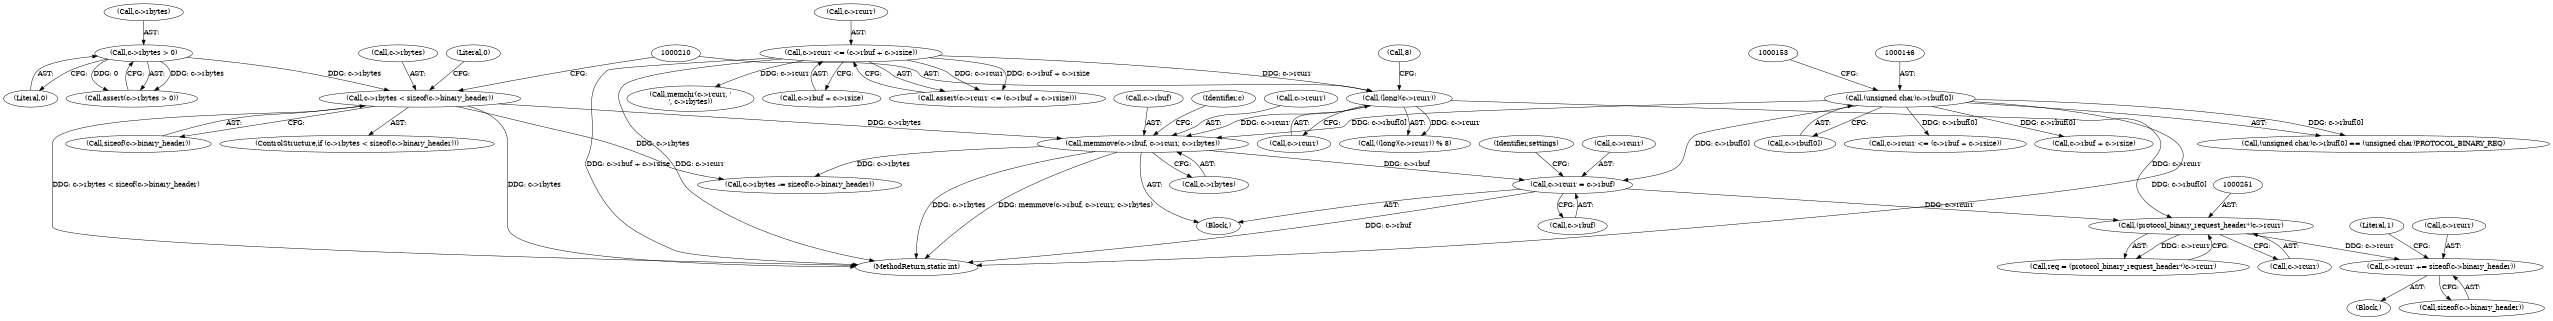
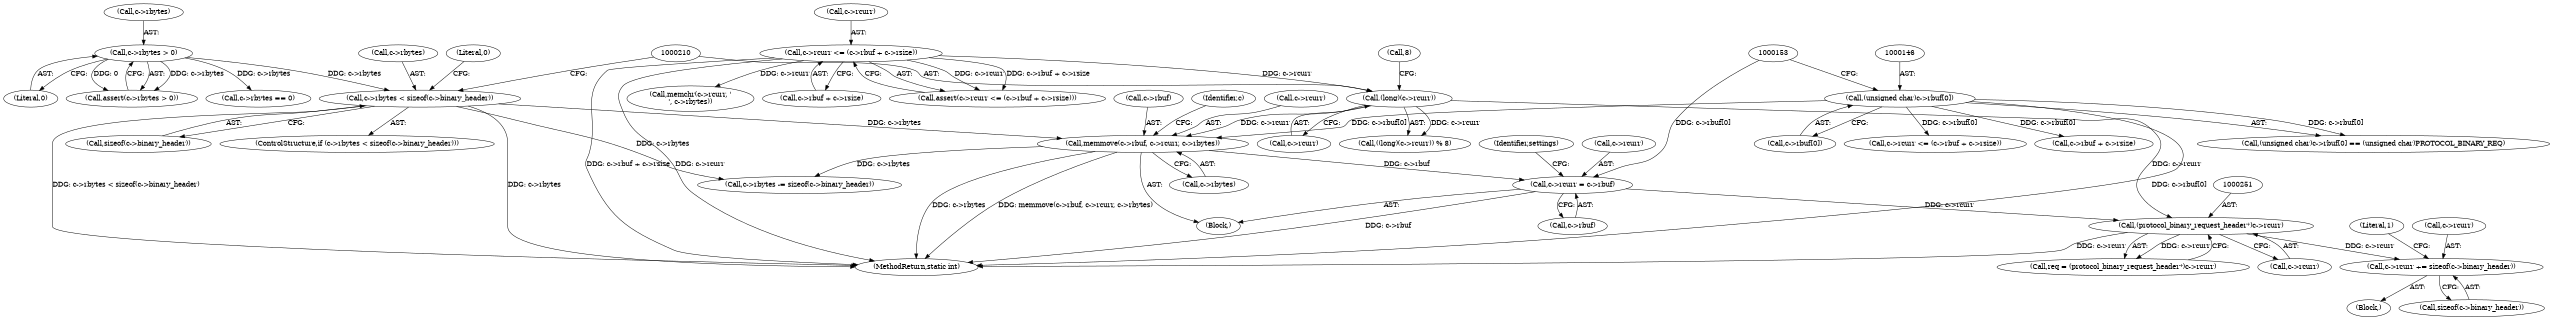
none -> (258, 99)
(1732, 127) -> (1675, 120)
none -> (1557, 263)
